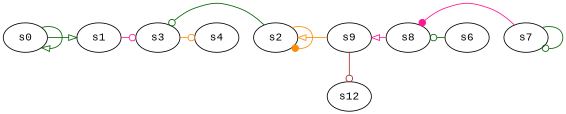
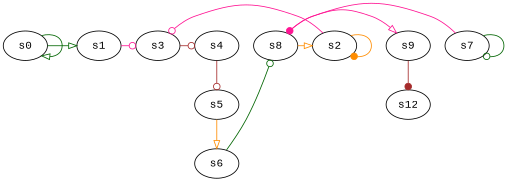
(220, 3) -> (250, 5)
(184, 38) -> (184, 46)
(318, 38) -> (301, 46)
(349, 64) -> (408, 72)
none -> (217, 105)
